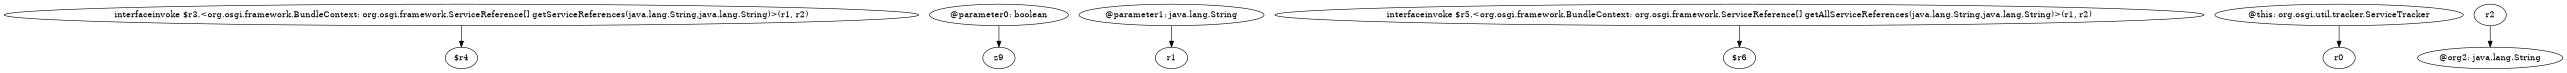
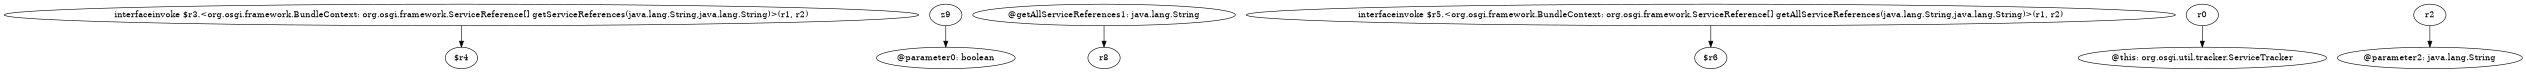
(1172, 15) -> (1104, 15)
(999, 34) -> (946, 34)
(2339, 34) -> (2202, 34)
(1172, 58) -> (1104, 58)
(2490, 58) -> (2430, 58)
